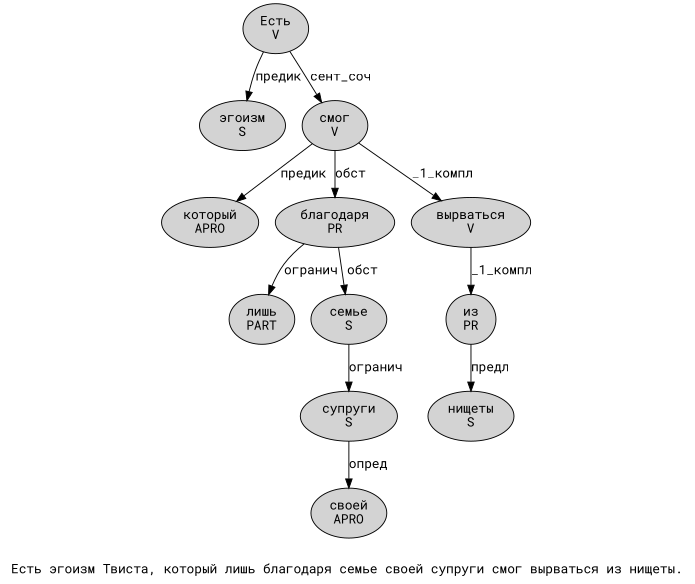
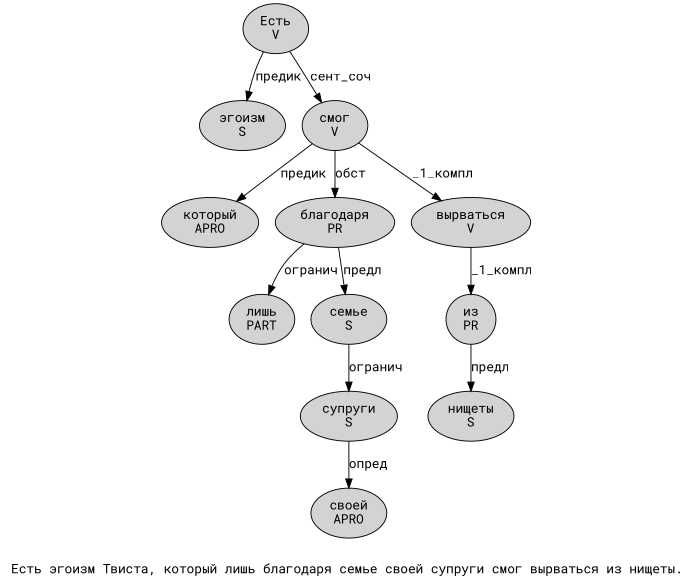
(363, 271) -> (363, 271)
